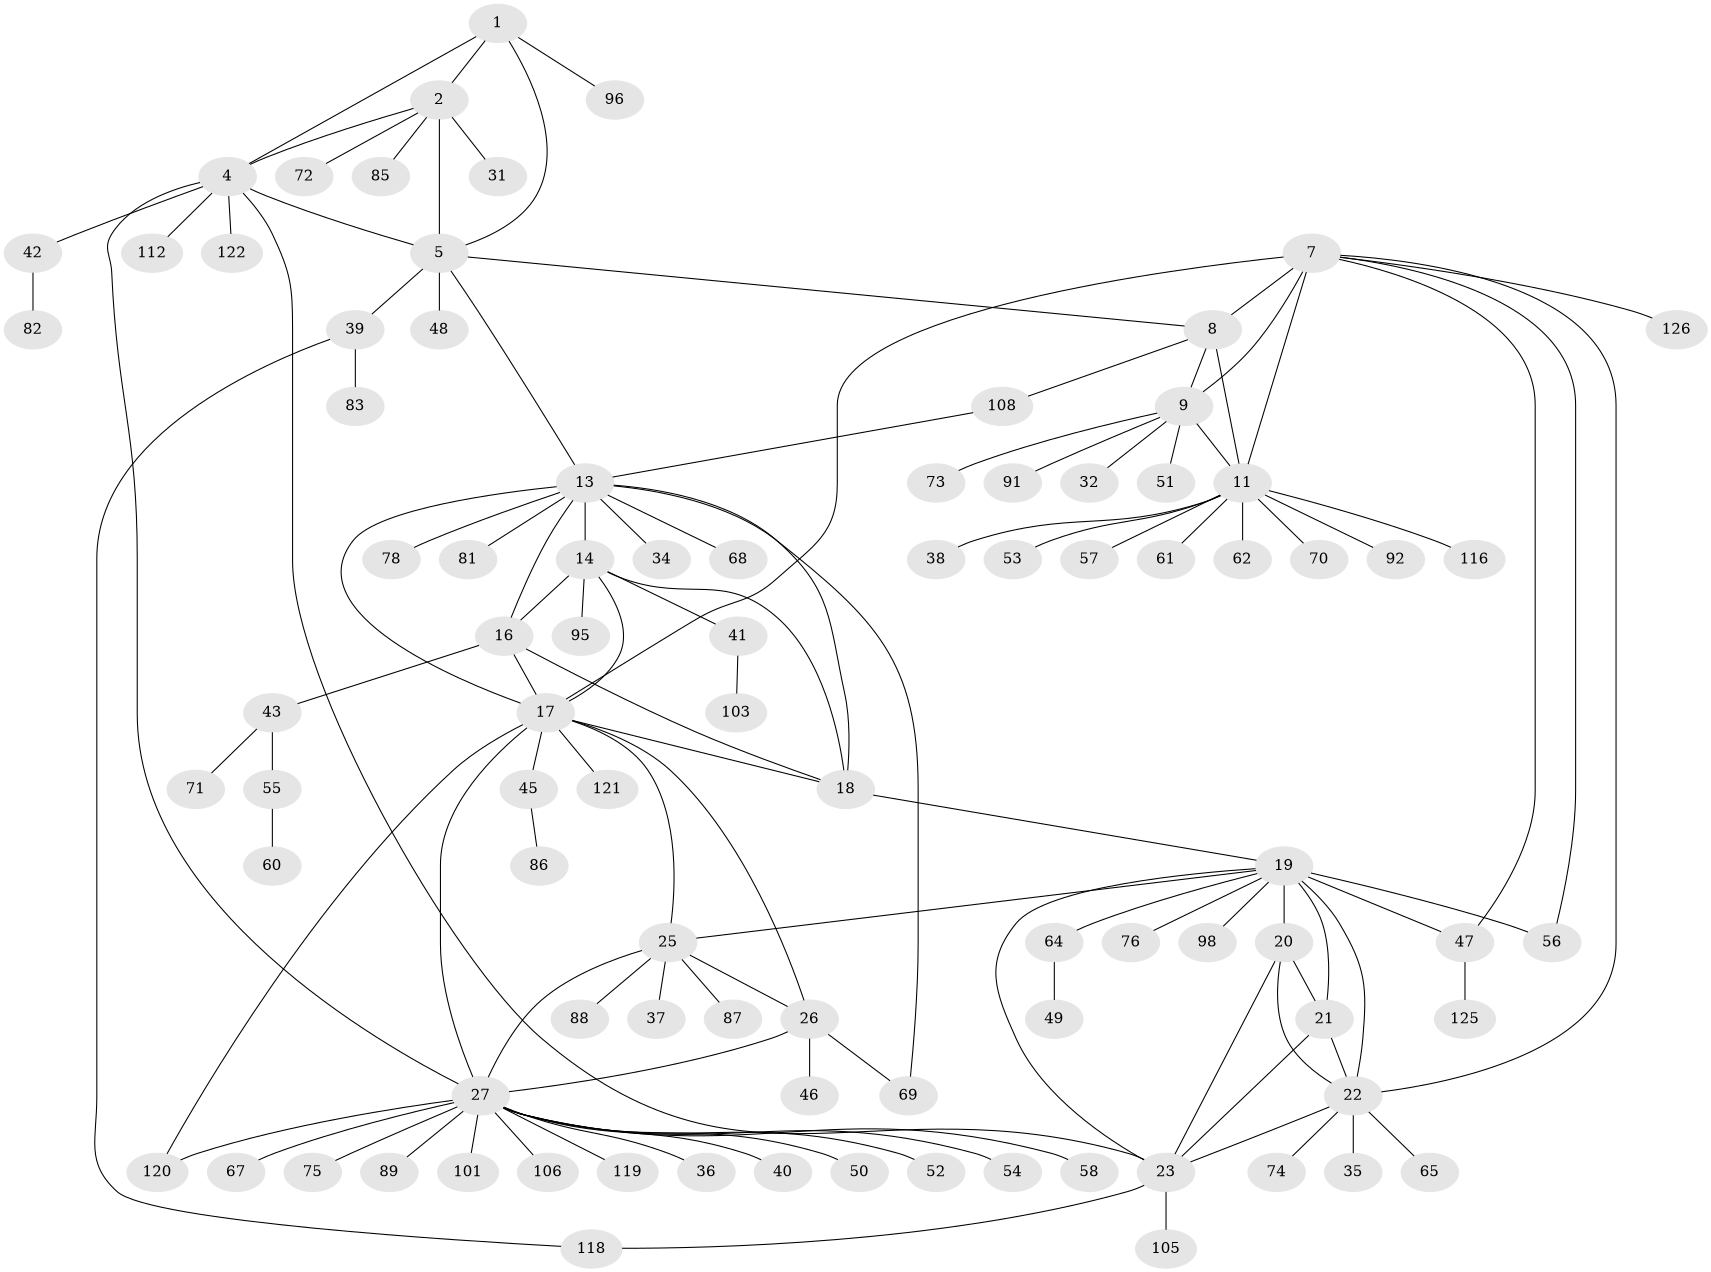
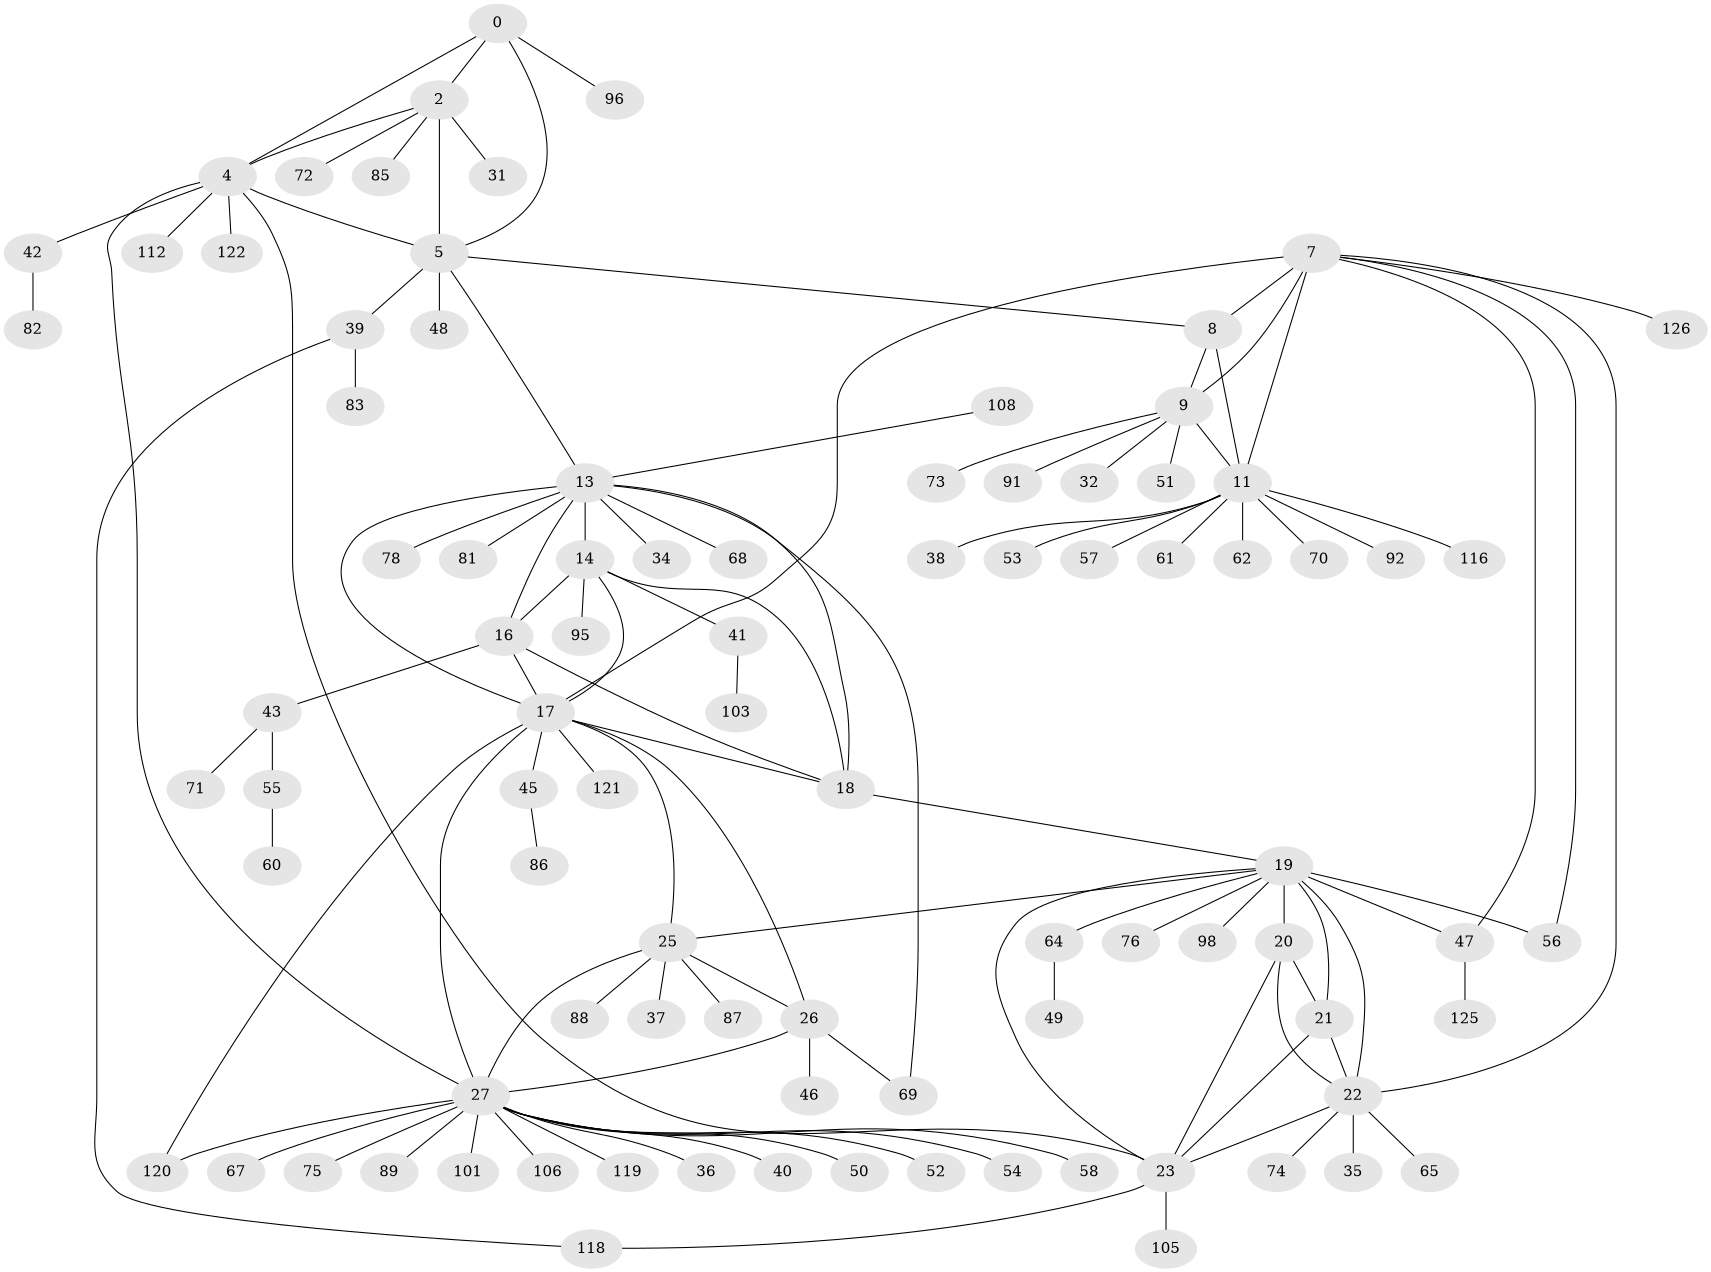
(498, 23) -> (498, 23)
(1108, 368) -> none
